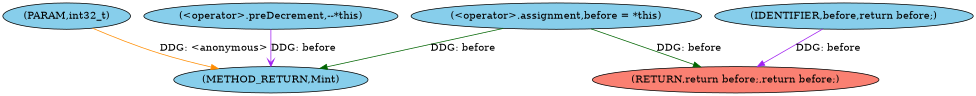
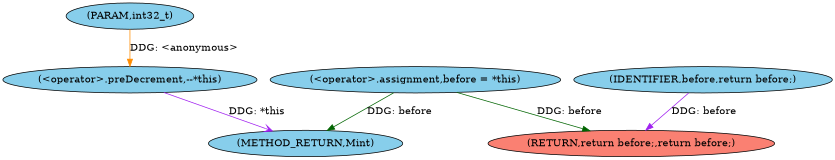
(303, 48) -> (257, 112)
(151, 51) -> (130, 44)
